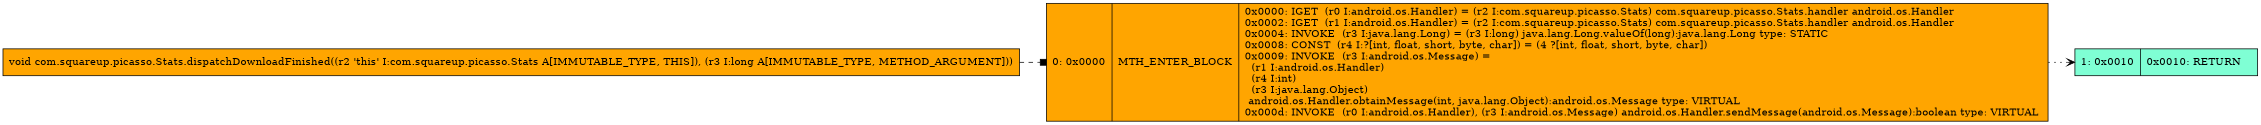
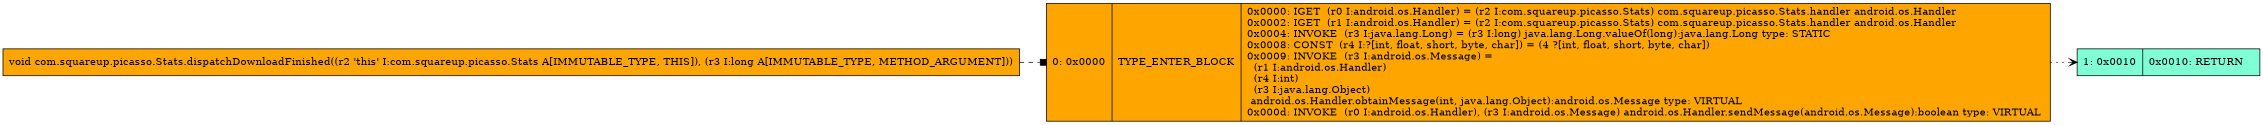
(1175, 62) -> (1177, 62)
